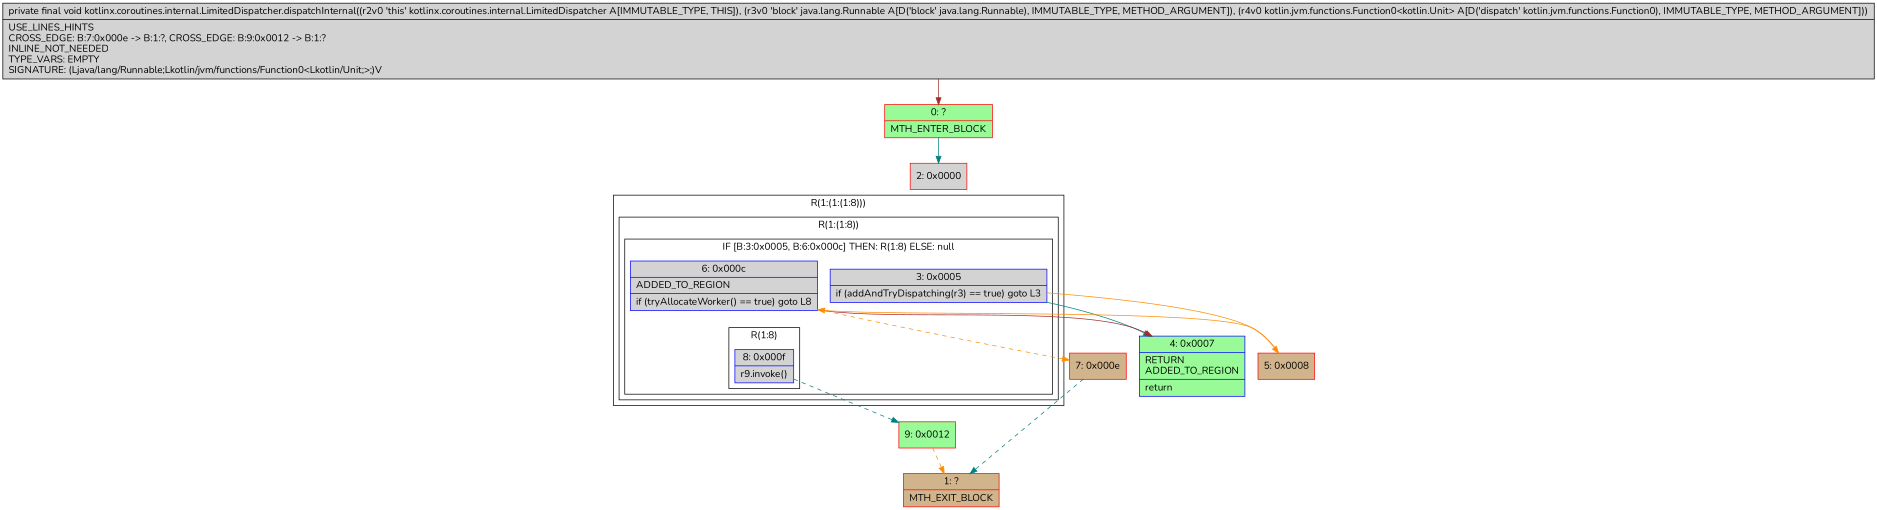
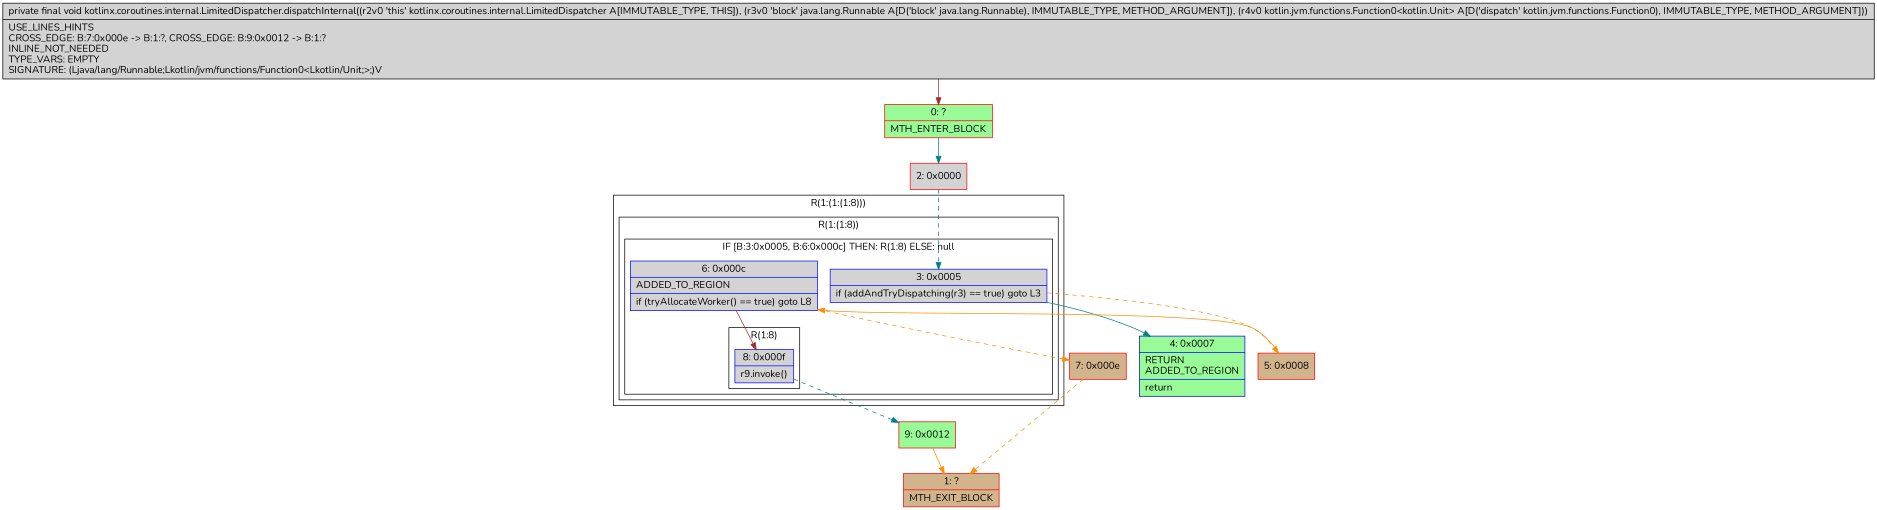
none -> (939, 226)
(1166, 306) -> (1166, 306)
(983, 315) -> (742, 323)
(1029, 424) -> (1029, 424)
(937, 457) -> (937, 457)
